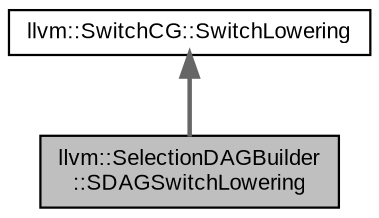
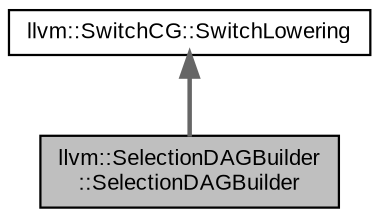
(190, 172) -> (190, 172)
